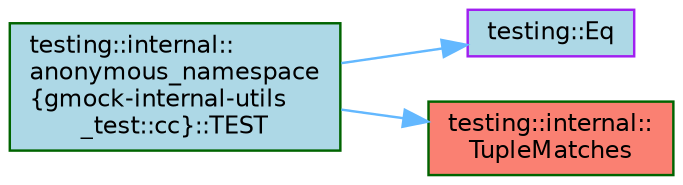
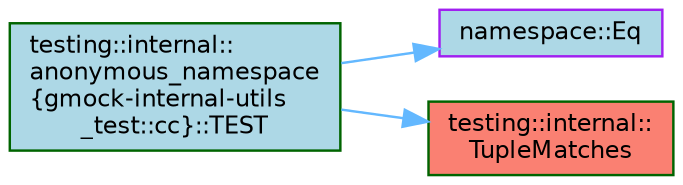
(551, 33) -> (551, 33)
